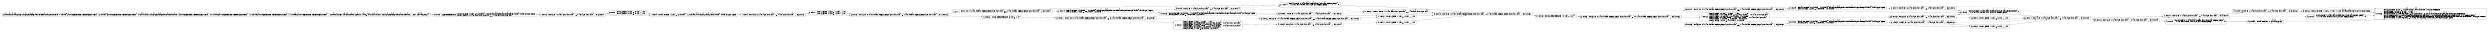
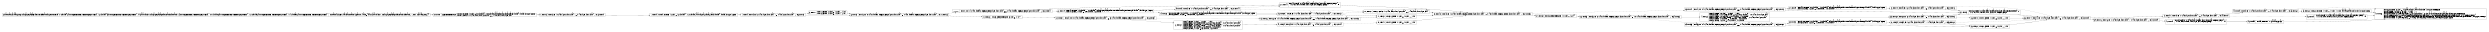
(627, 13) -> none
